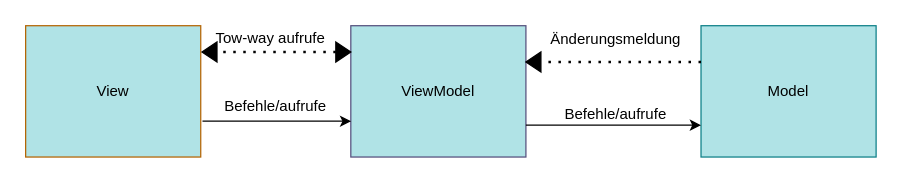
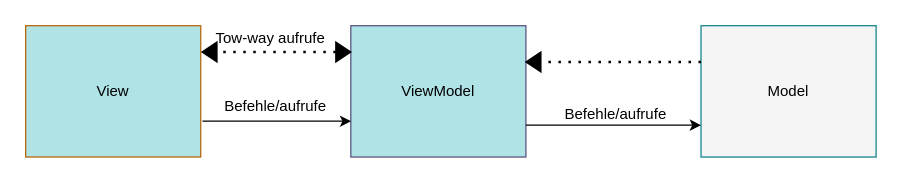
(616, 39) -> none
(788, 91) -> (788, 91)
